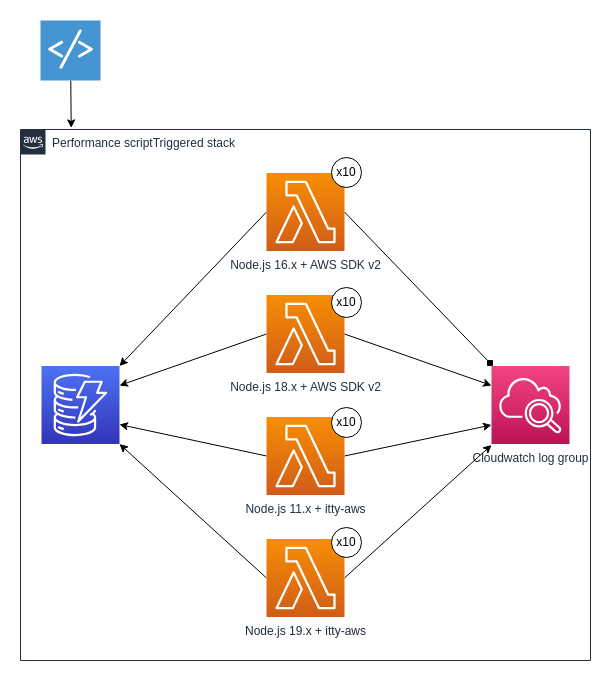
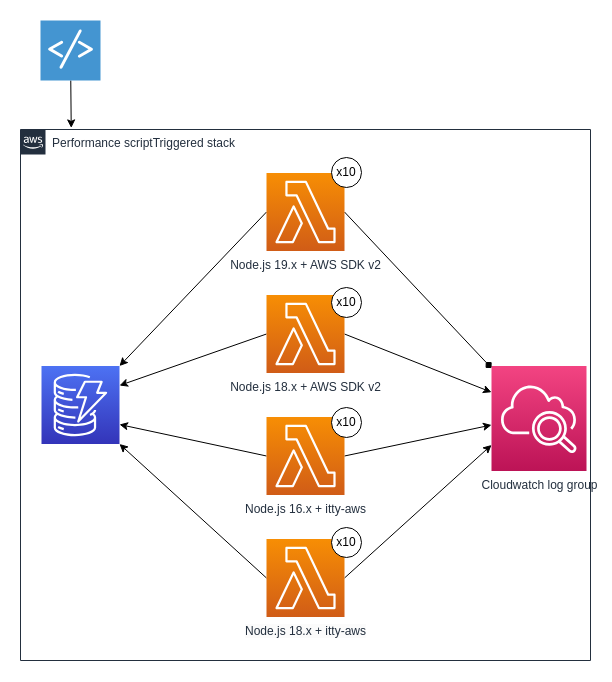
(306, 266) -> (306, 266)
(531, 405) -> (539, 419)
(306, 510) -> (306, 510)
(306, 632) -> (306, 632)
